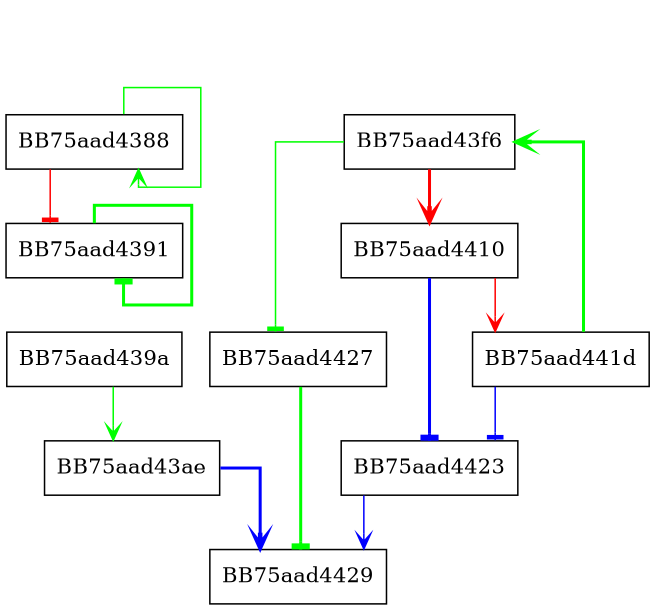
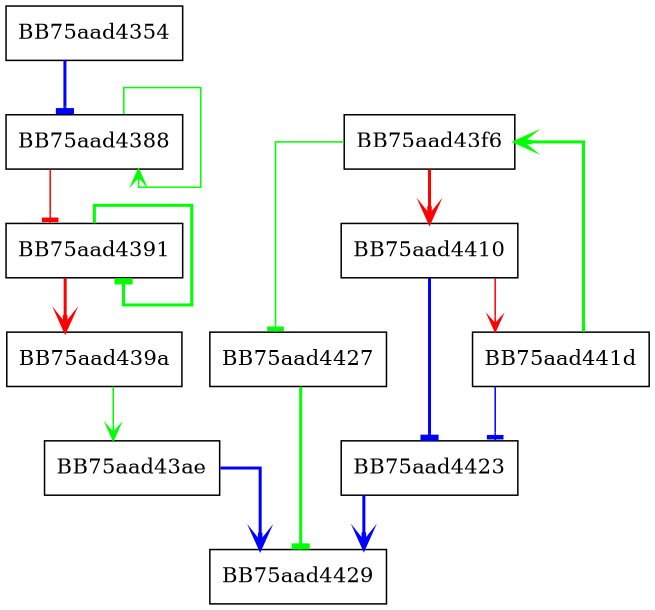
none -> (94, 33)
none -> (65, 297)
(364, 515) -> (364, 515)
